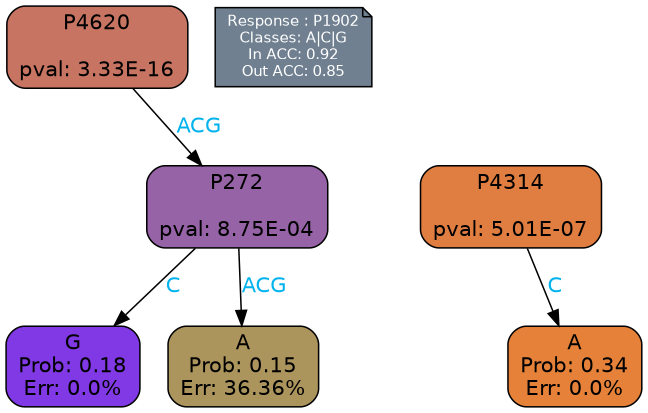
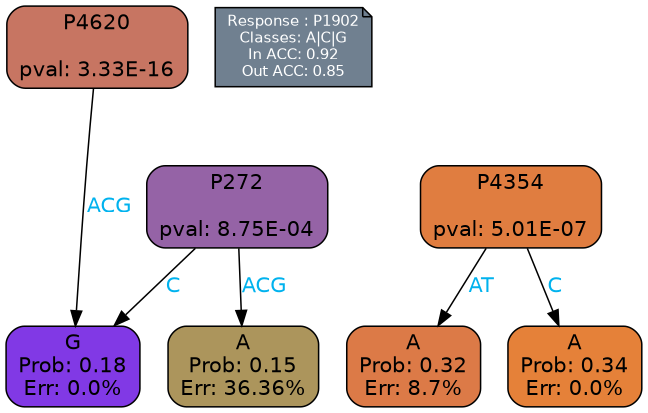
(162, 121) -> (84, 199)
(511, 207) -> (511, 207)
none -> (414, 367)
